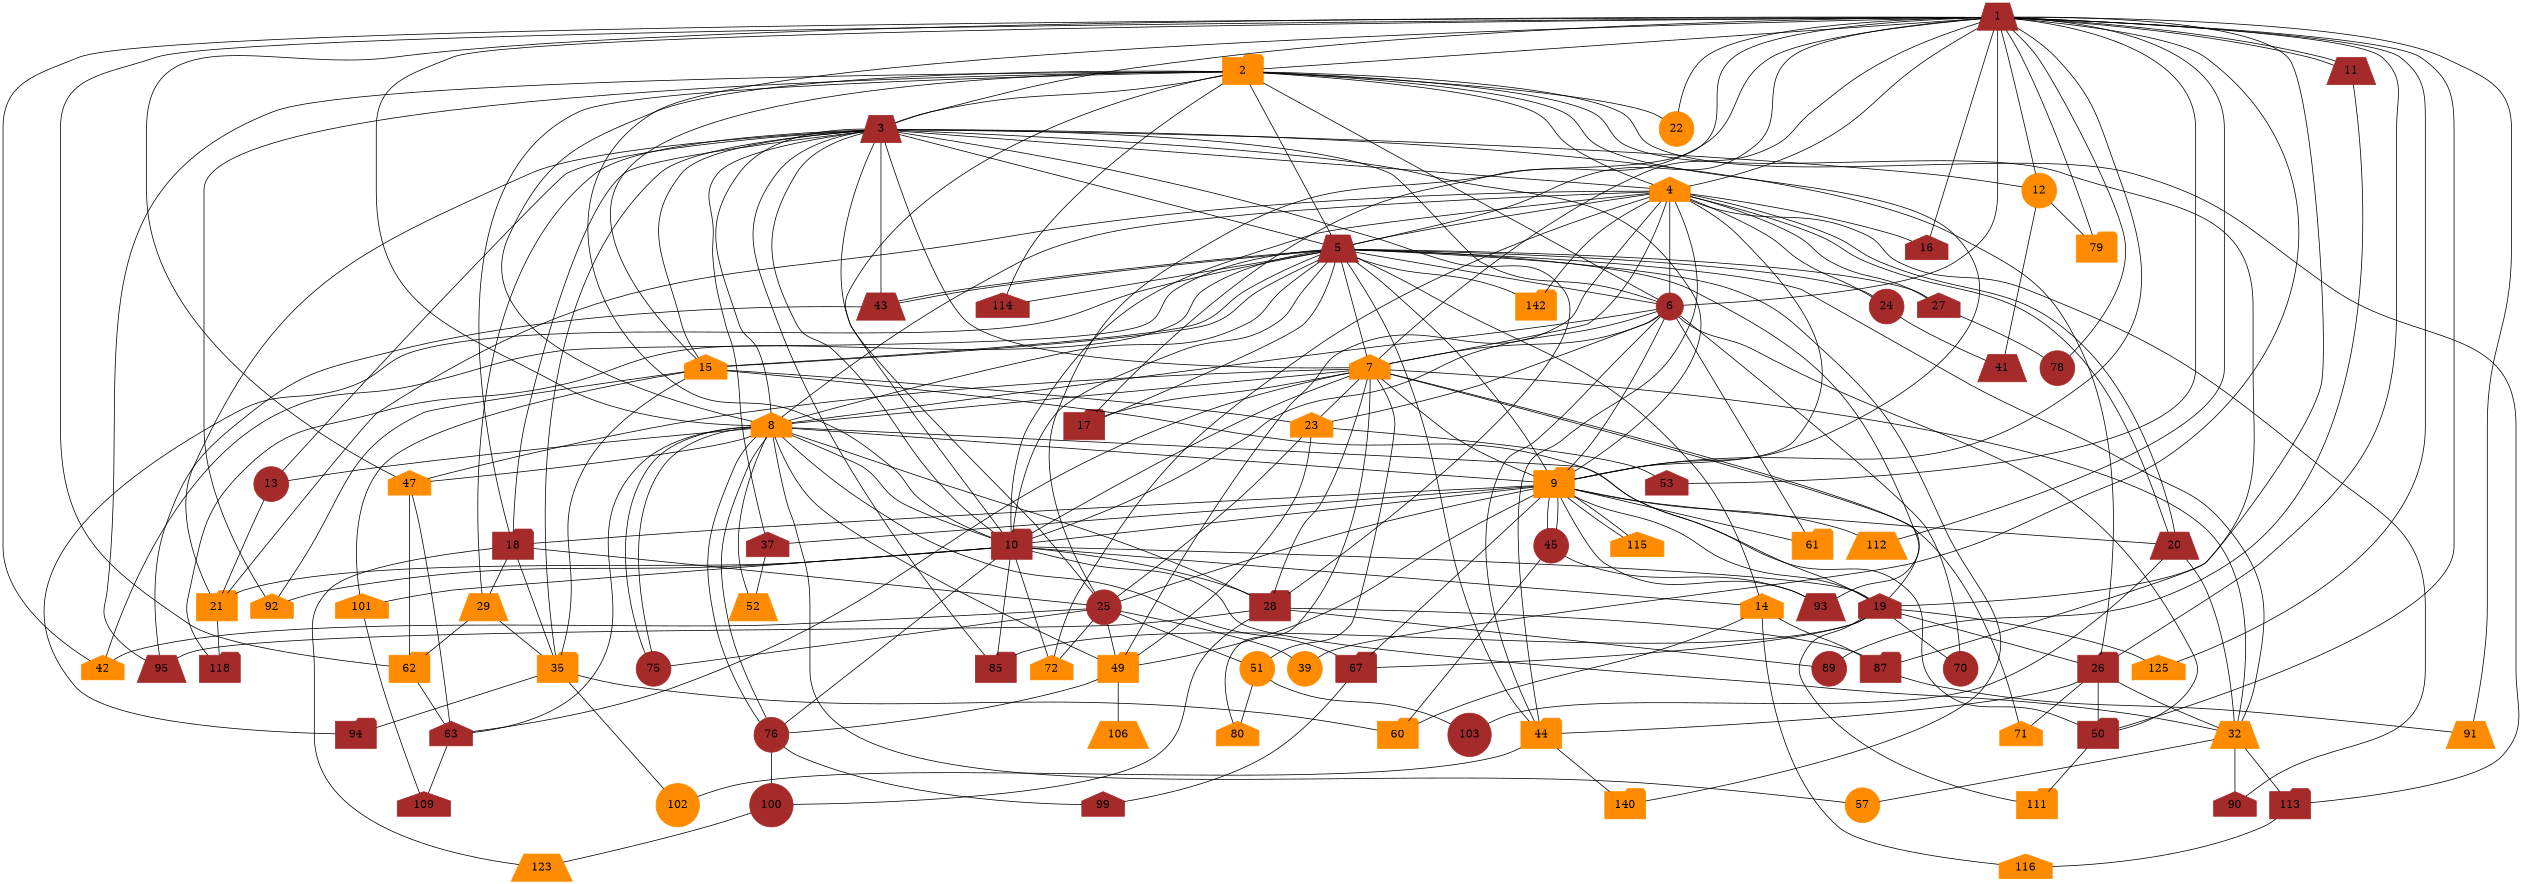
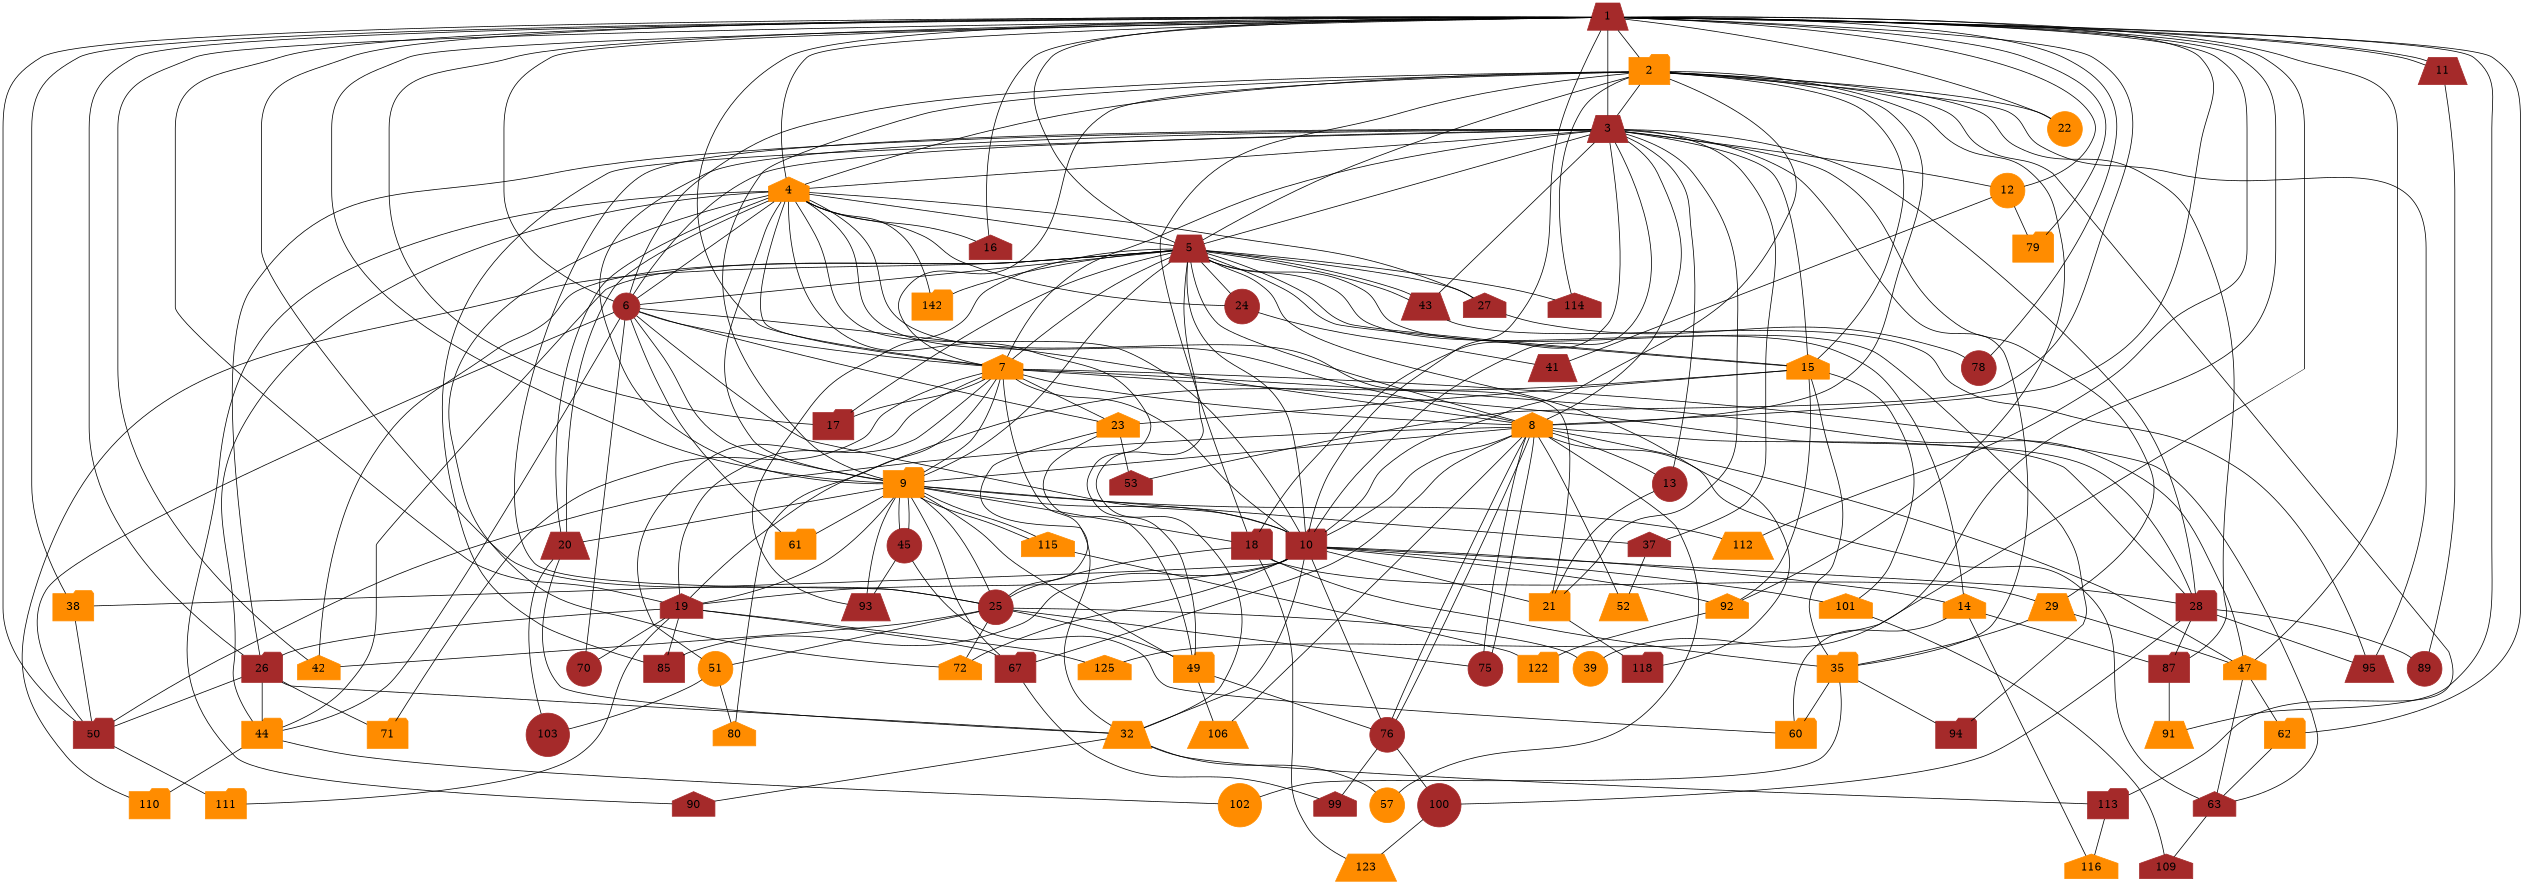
none -> (1090, 127)
(936, 579) -> (1385, 573)
none -> (73, 607)
(444, 640) -> (2152, 638)
none -> (1538, 669)
(2021, 735) -> (388, 735)
(1625, 805) -> (150, 805)
